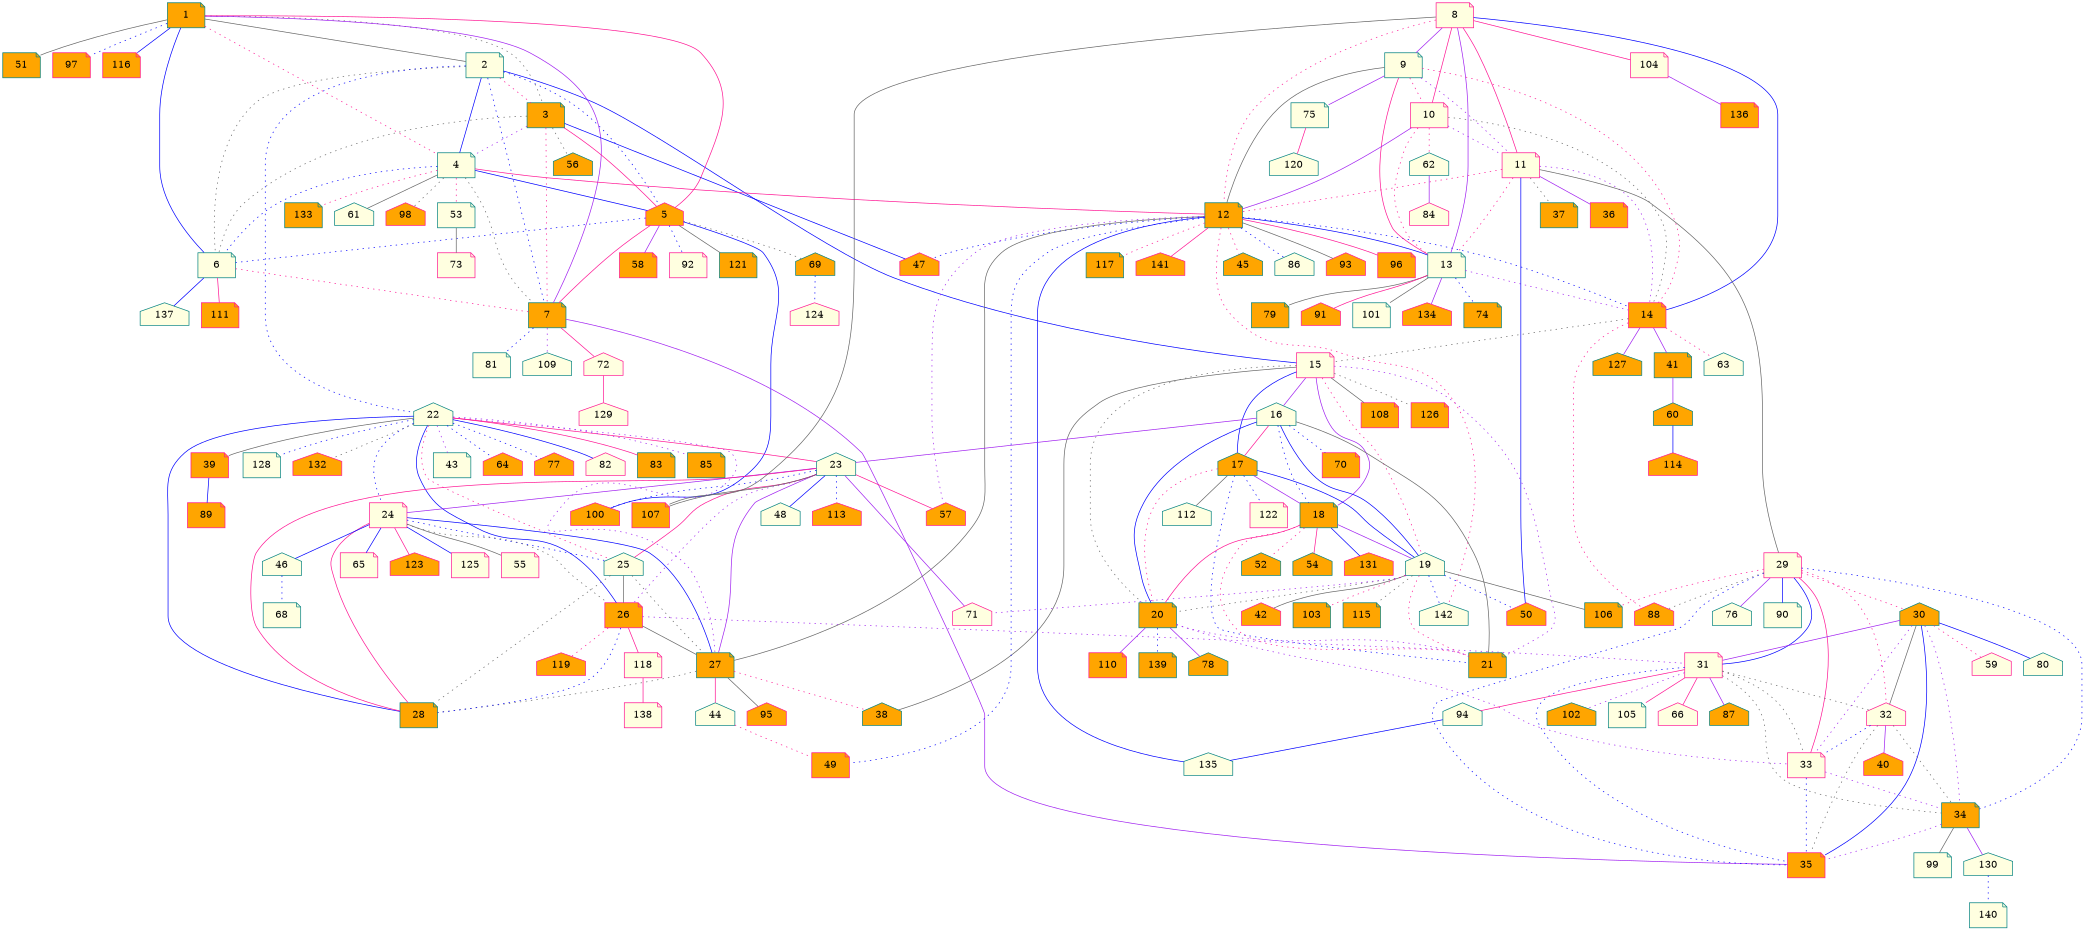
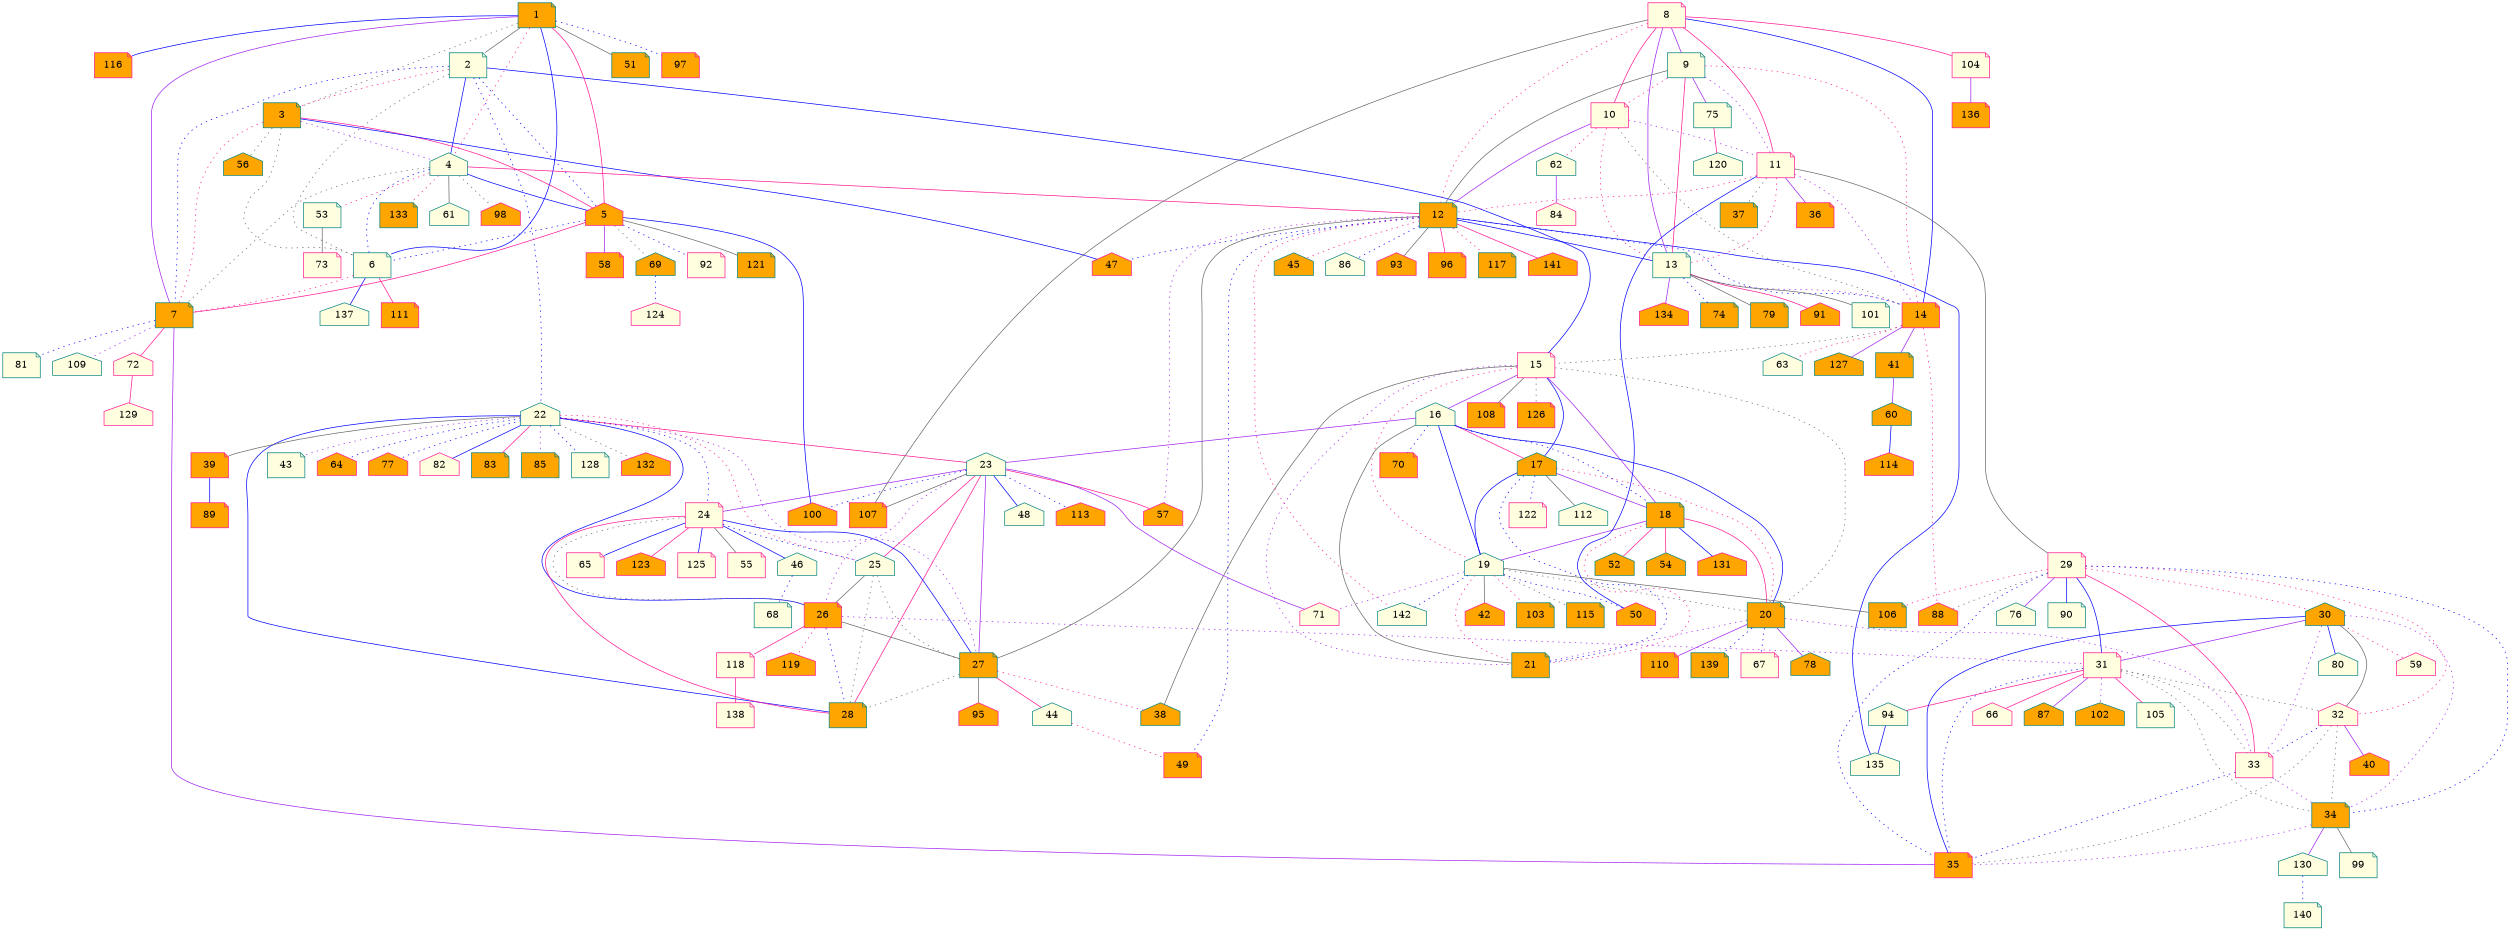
(456, 165) -> (449, 165)
(1287, 542) -> (1638, 542)
none -> (1760, 665)
